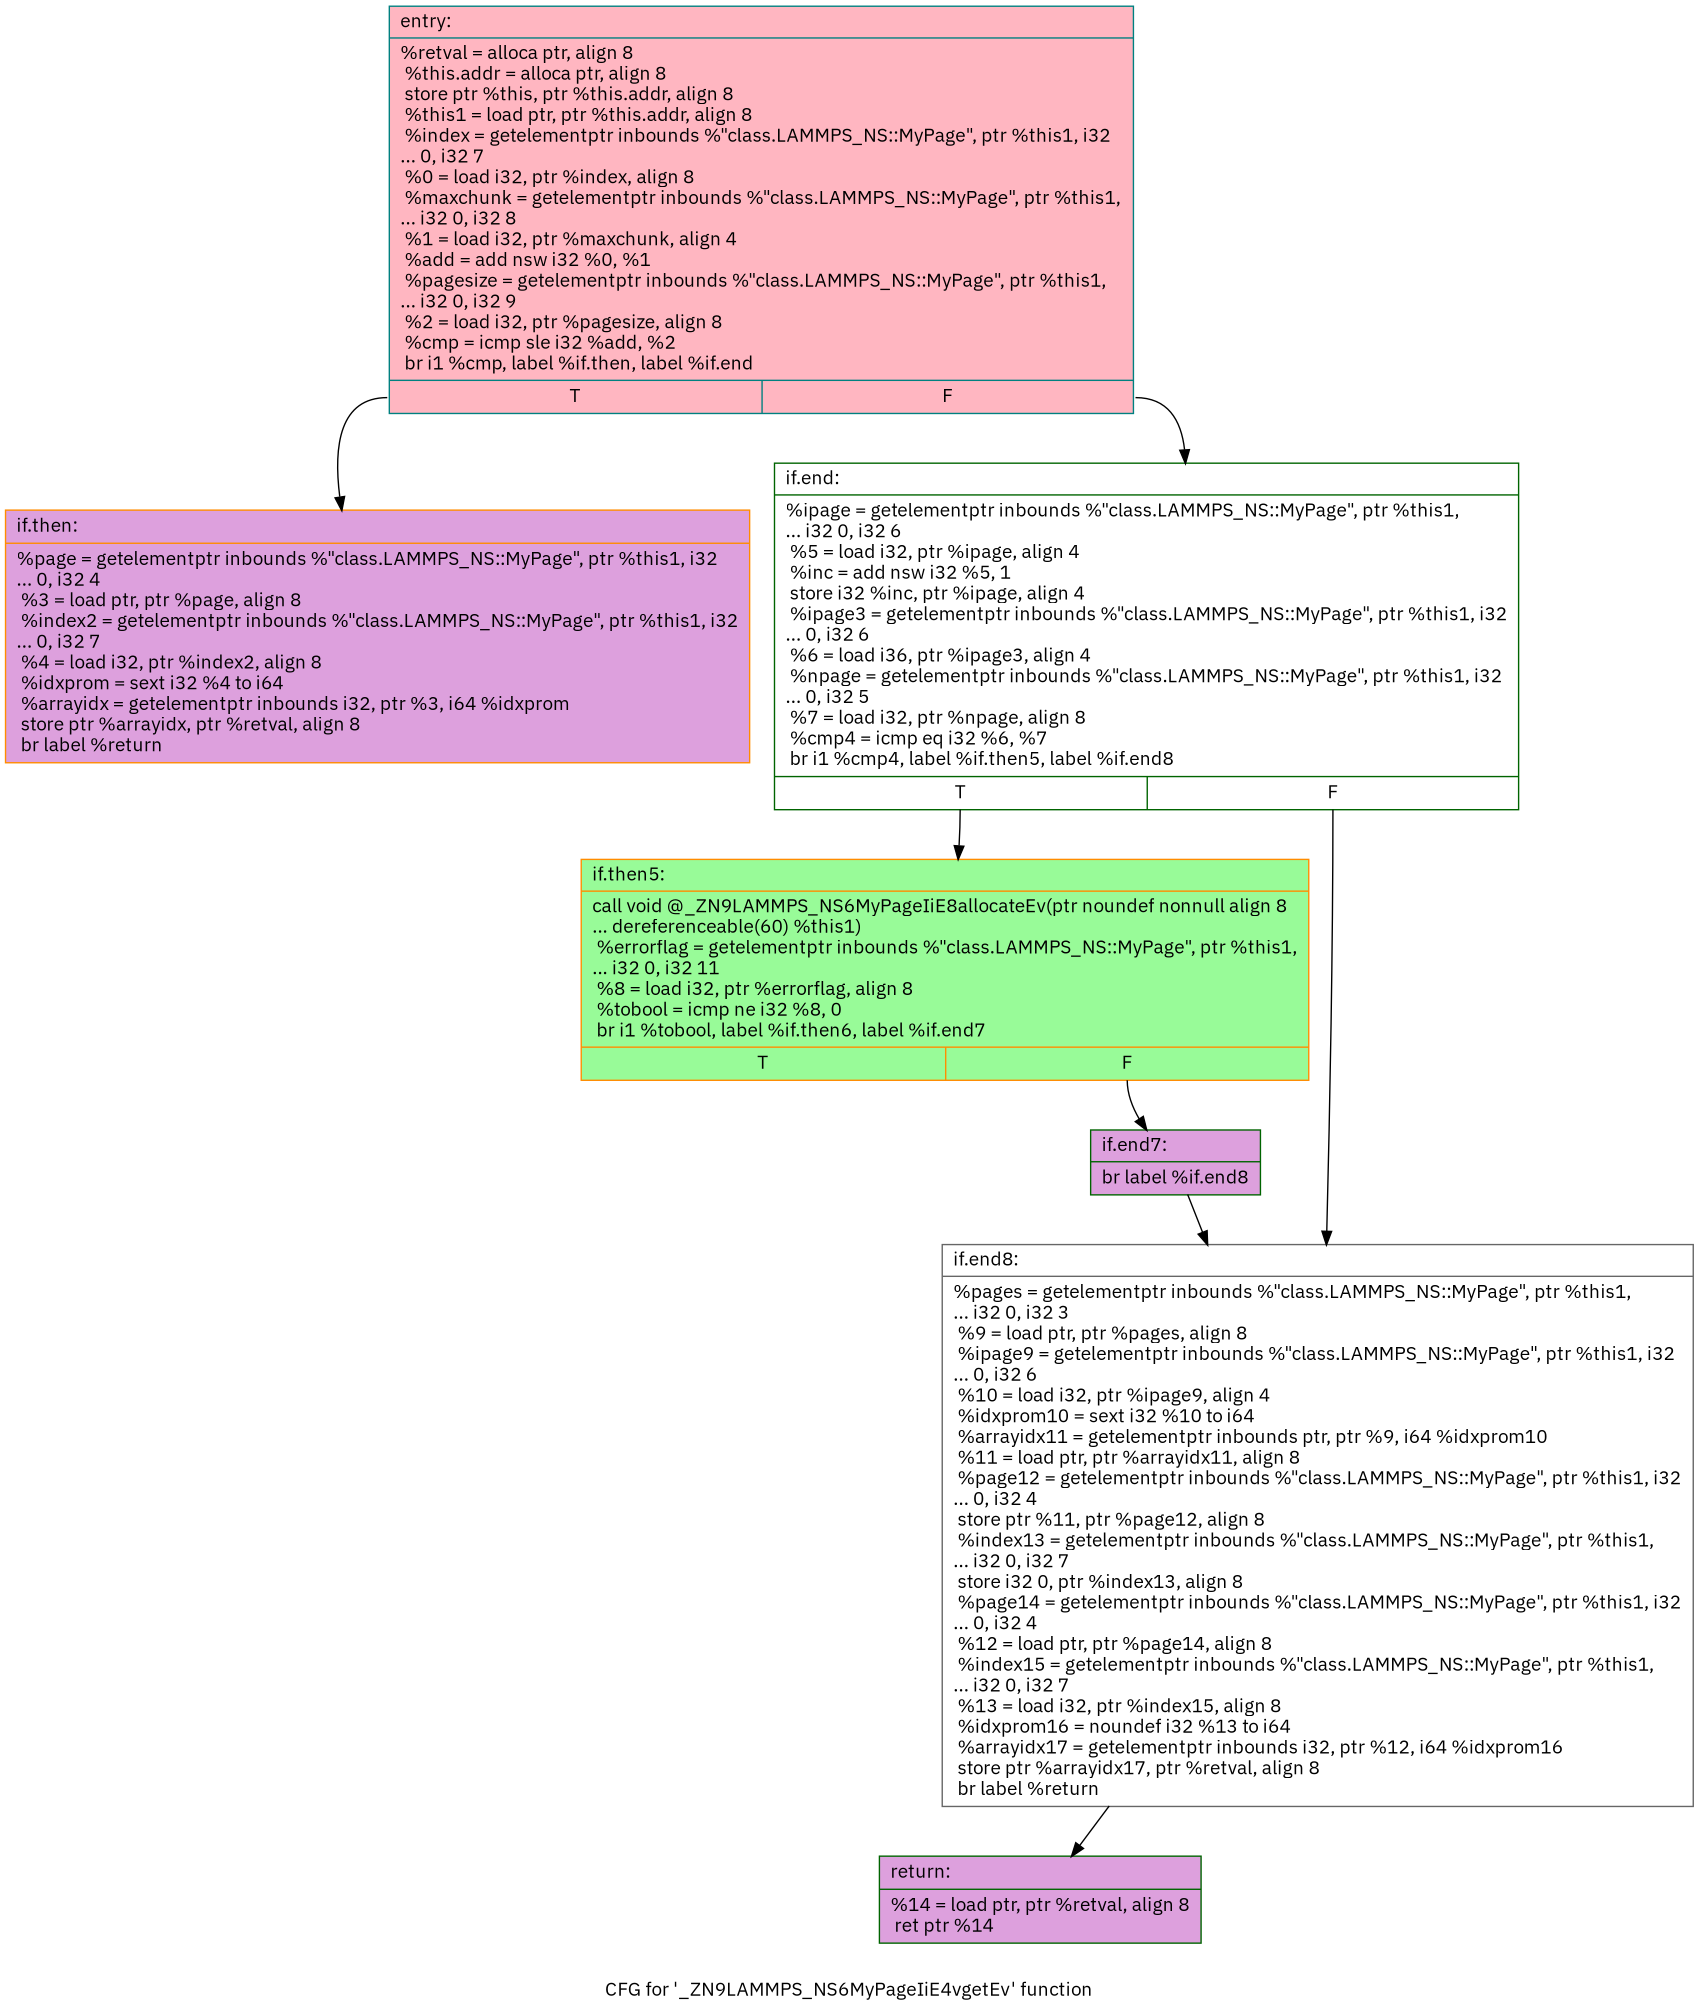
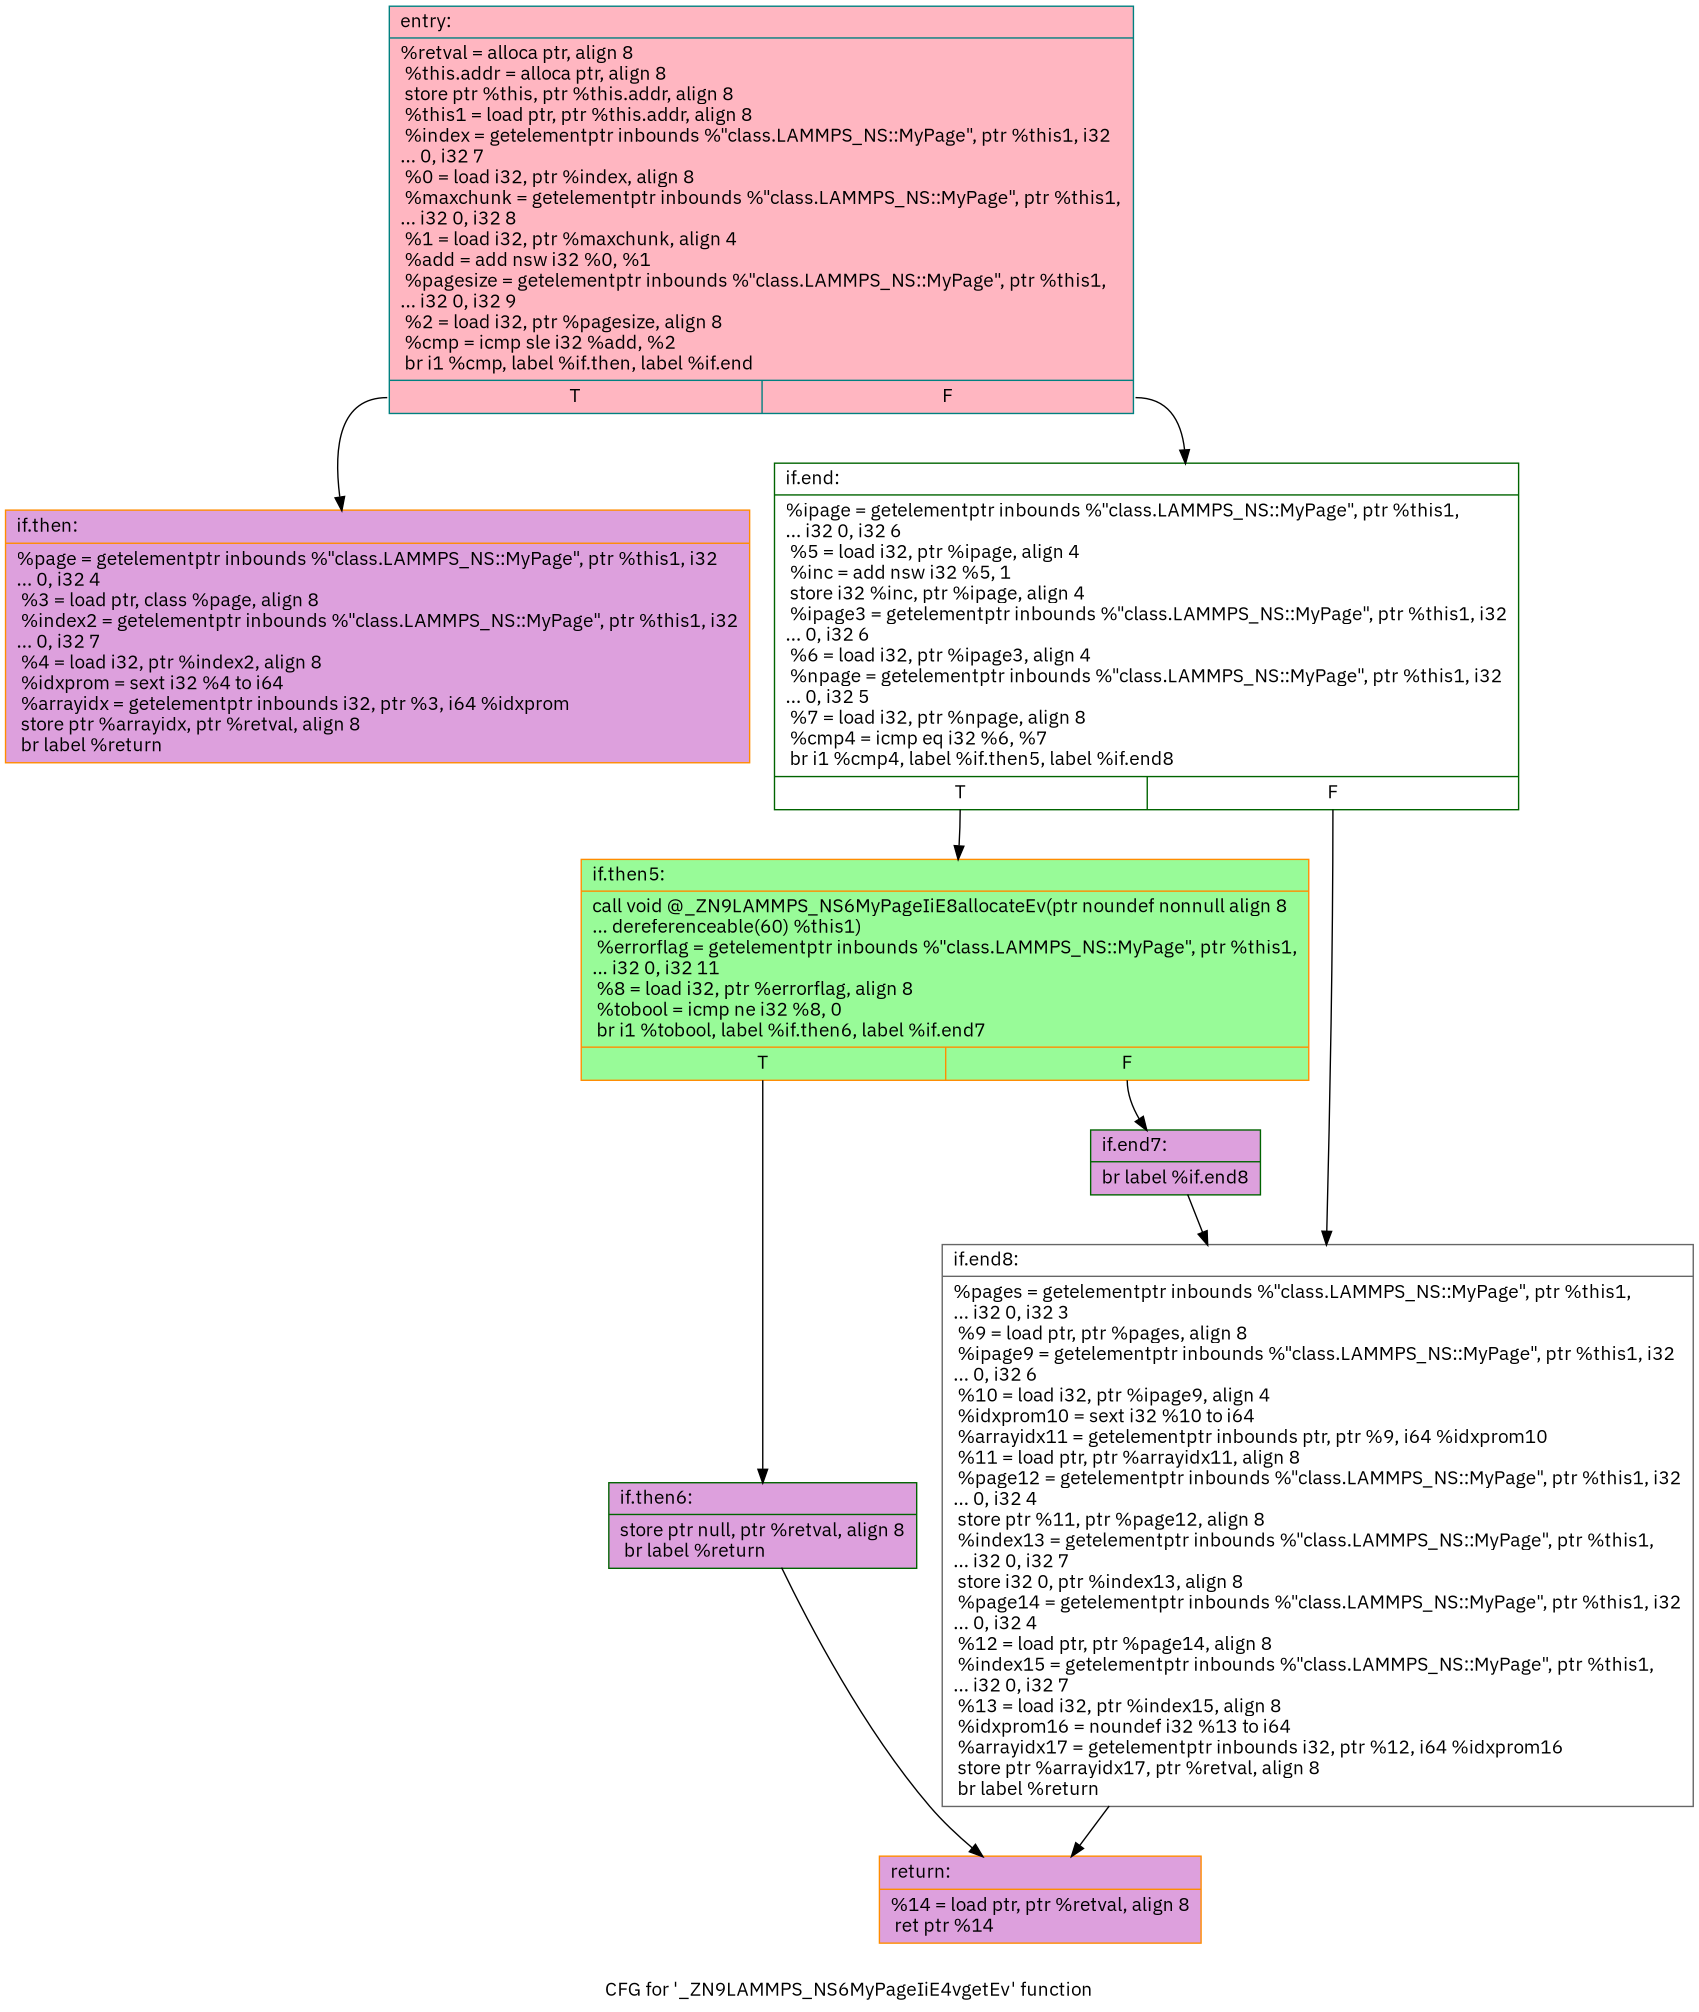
(159, 601) -> (168, 601)
(939, 656) -> (939, 656)
none -> (763, 1526)
(1040, 1900) -> (1040, 1900)
